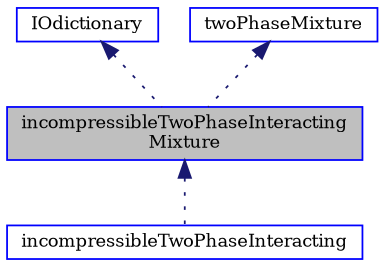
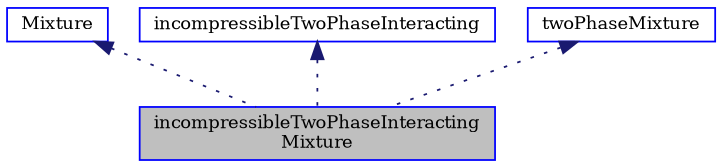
(88, 25) -> (57, 25)
(185, 202) -> (317, 83)
